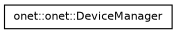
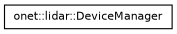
(88, 17) -> (88, 17)
